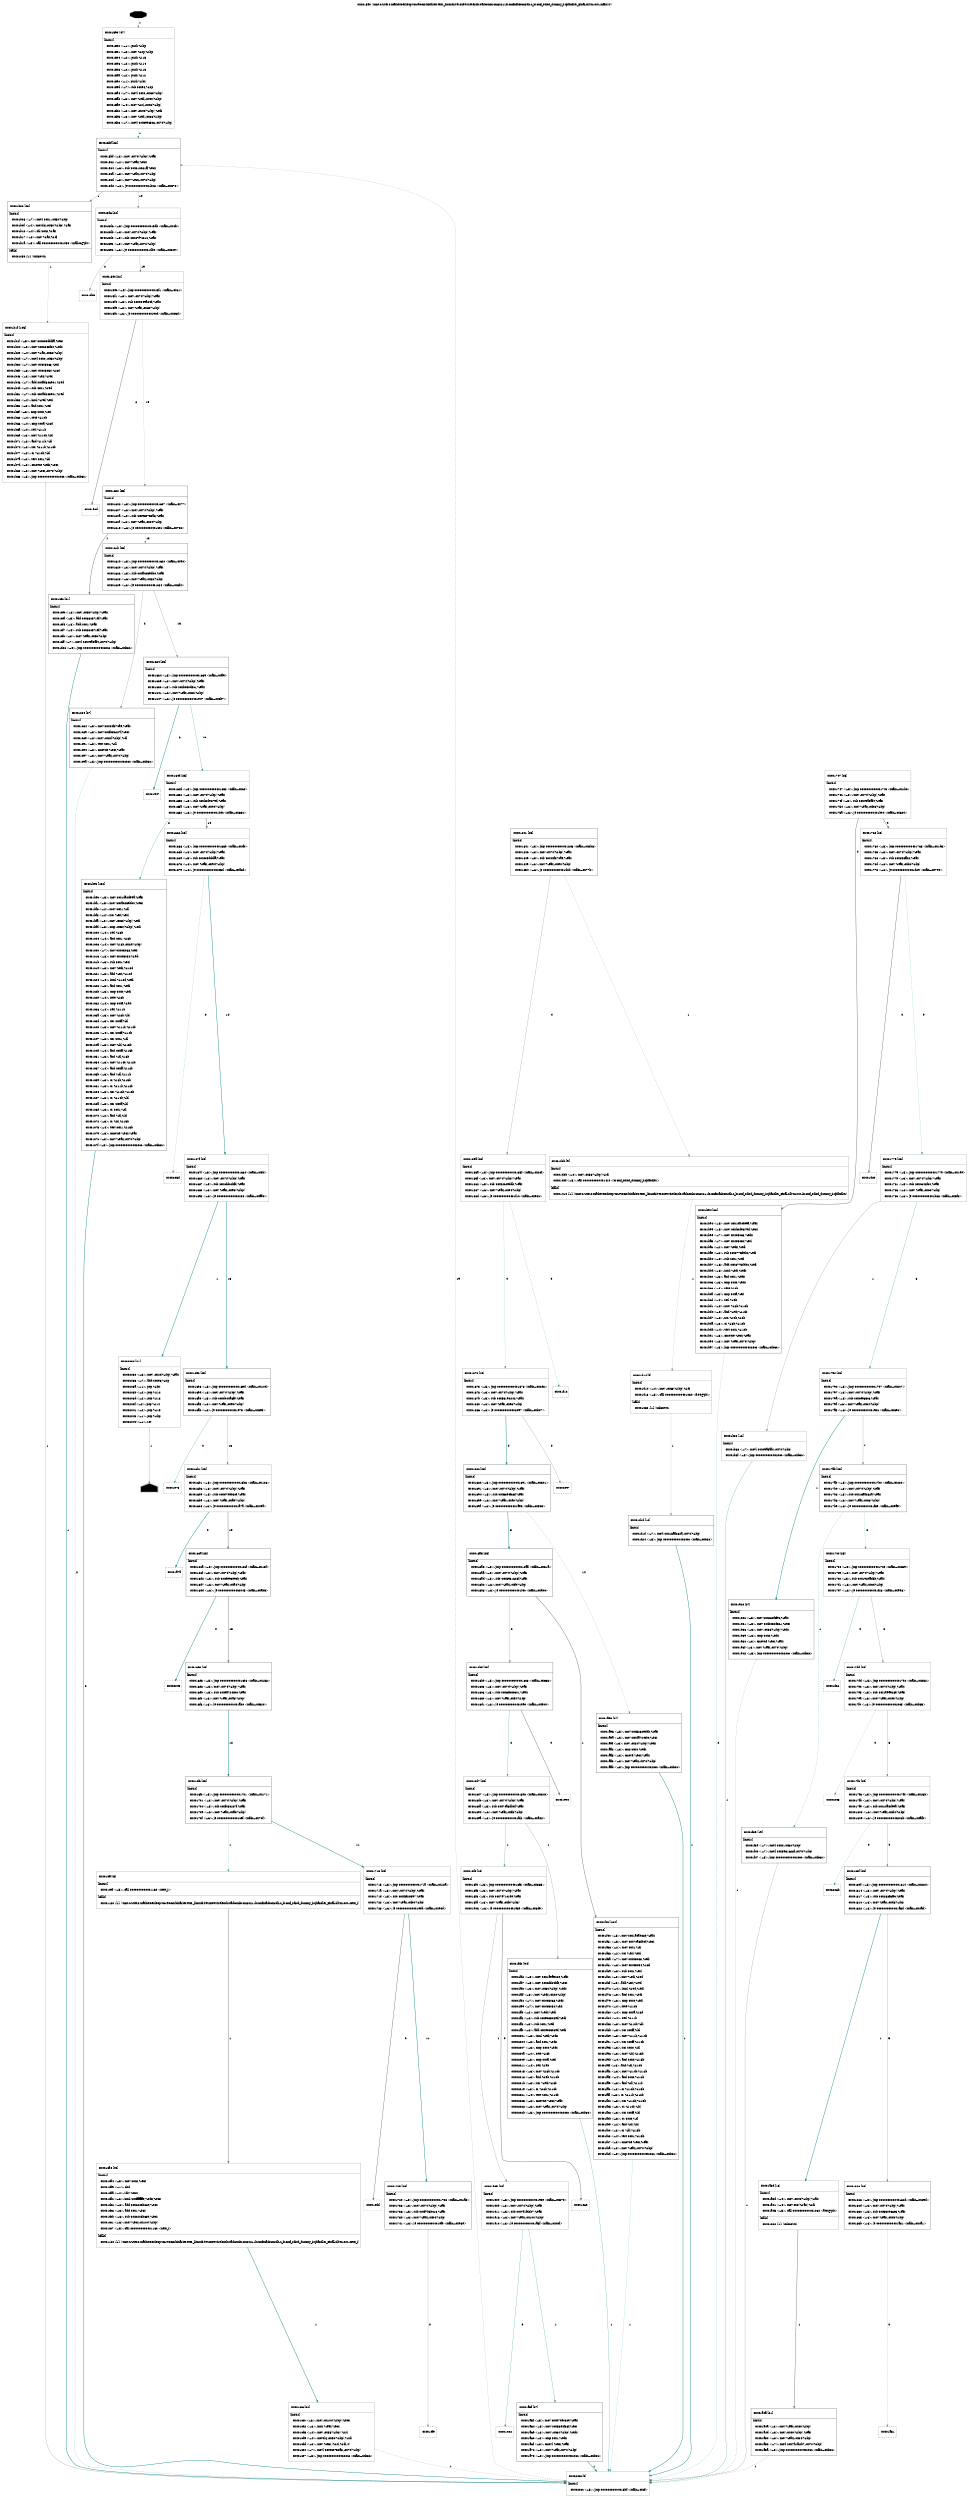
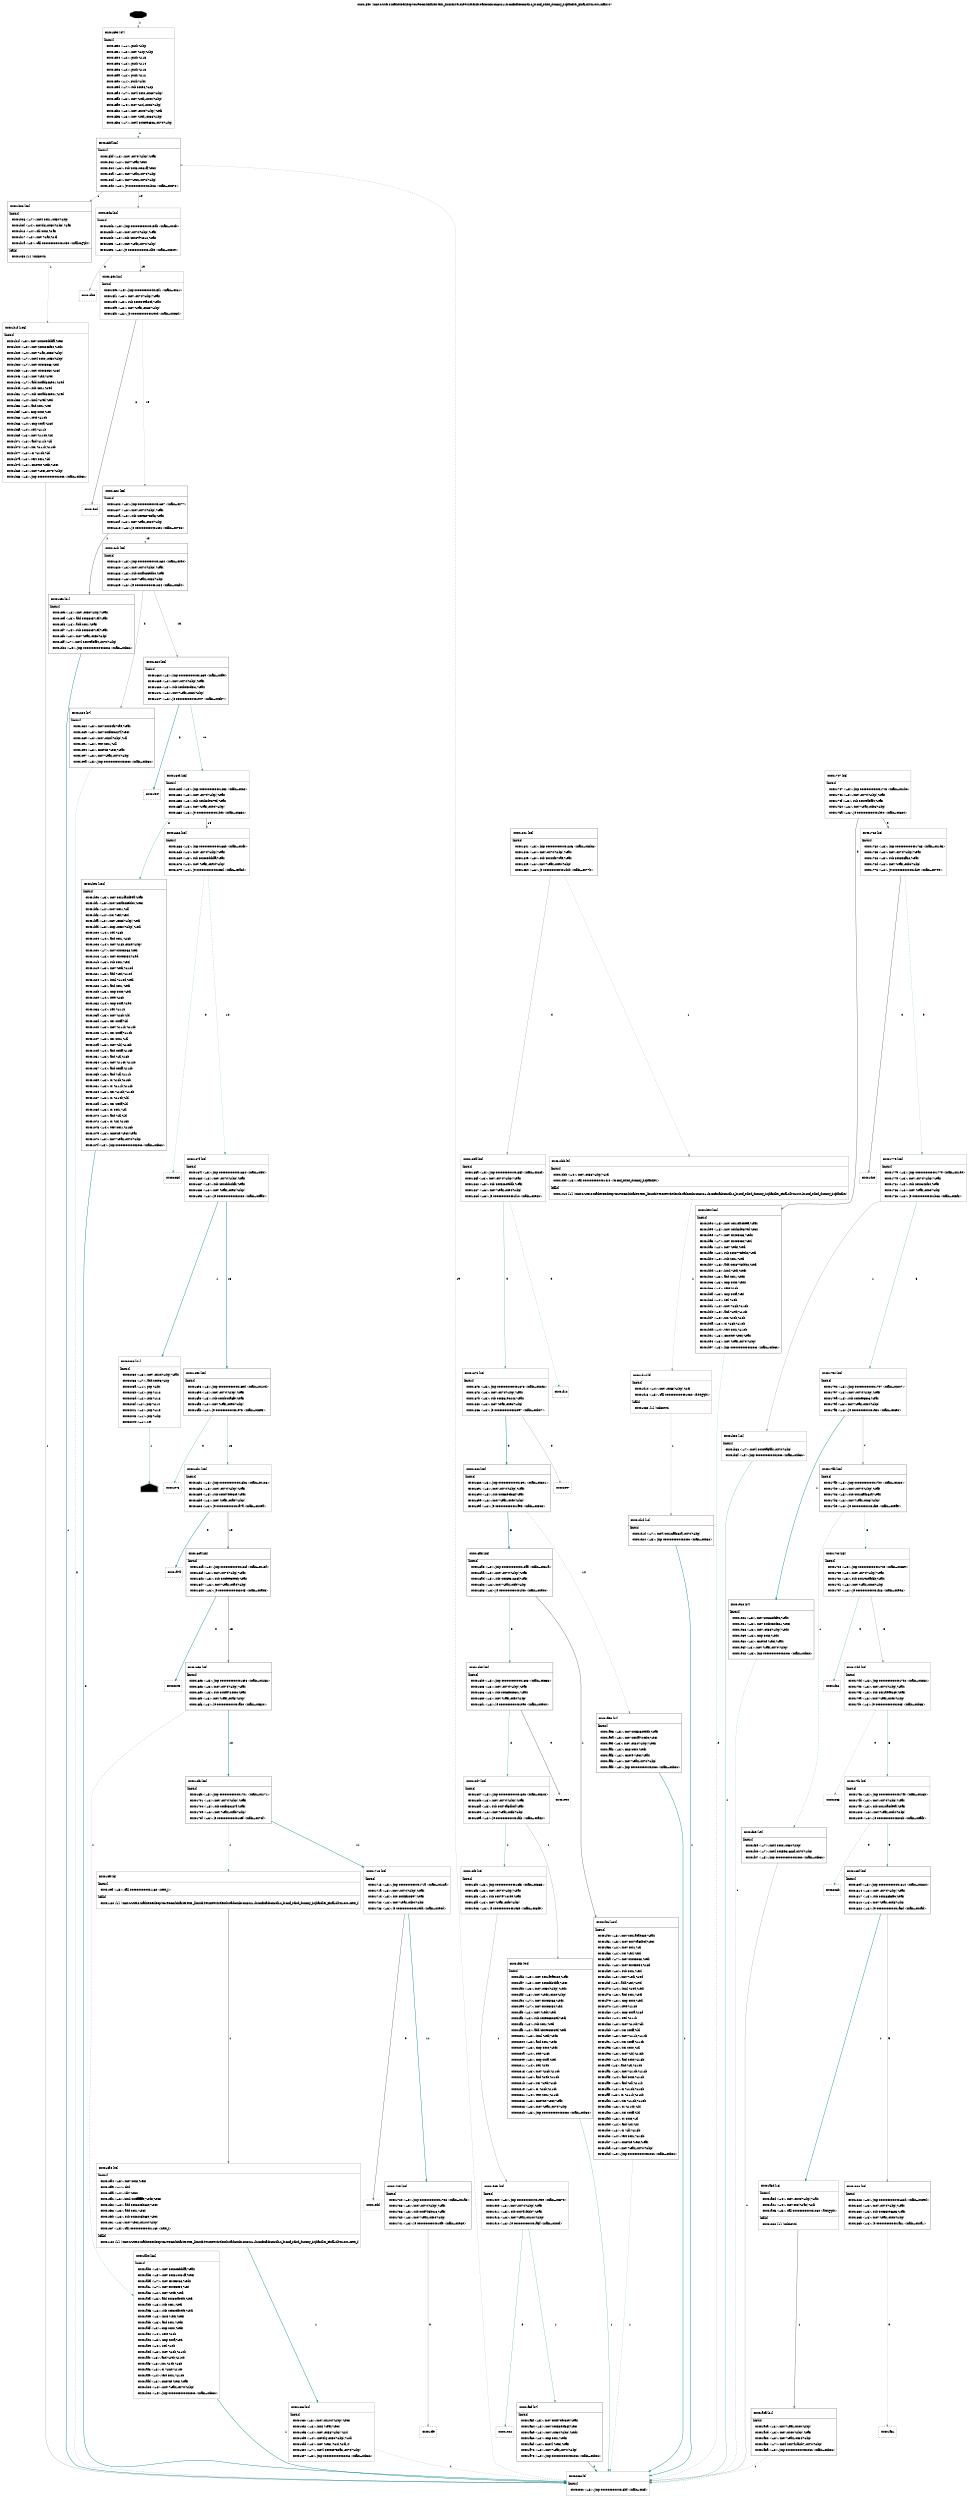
(217, 1014) -> (217, 1014)
(504, 1284) -> (504, 1284)
(580, 2205) -> none
none -> (176, 2325)
